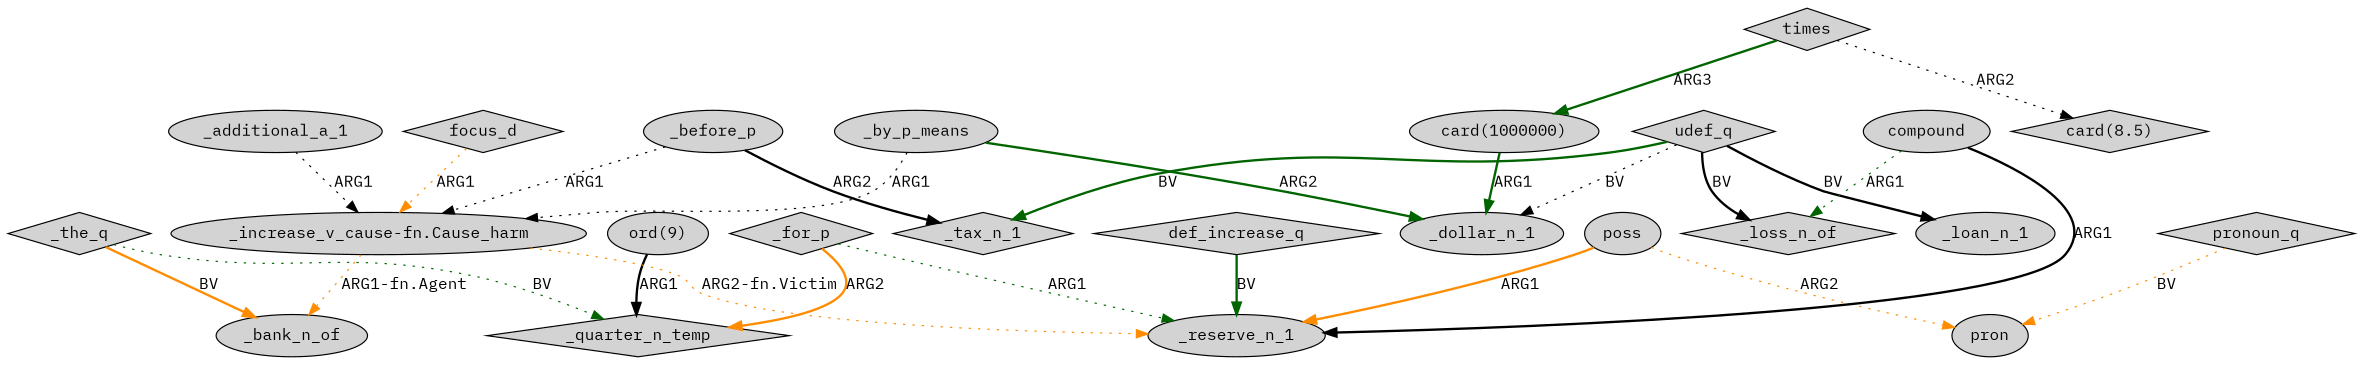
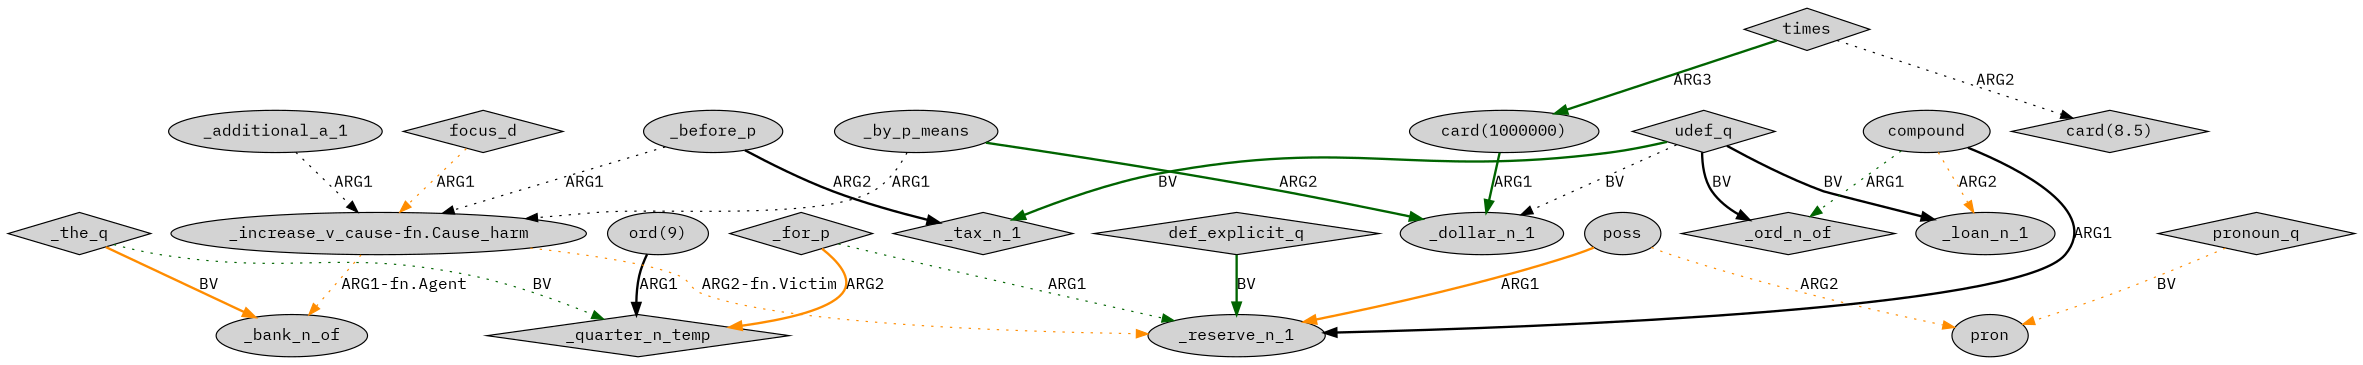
none -> (1953, 177)
(1237, 234) -> (1237, 234)
(1788, 234) -> (1788, 234)
